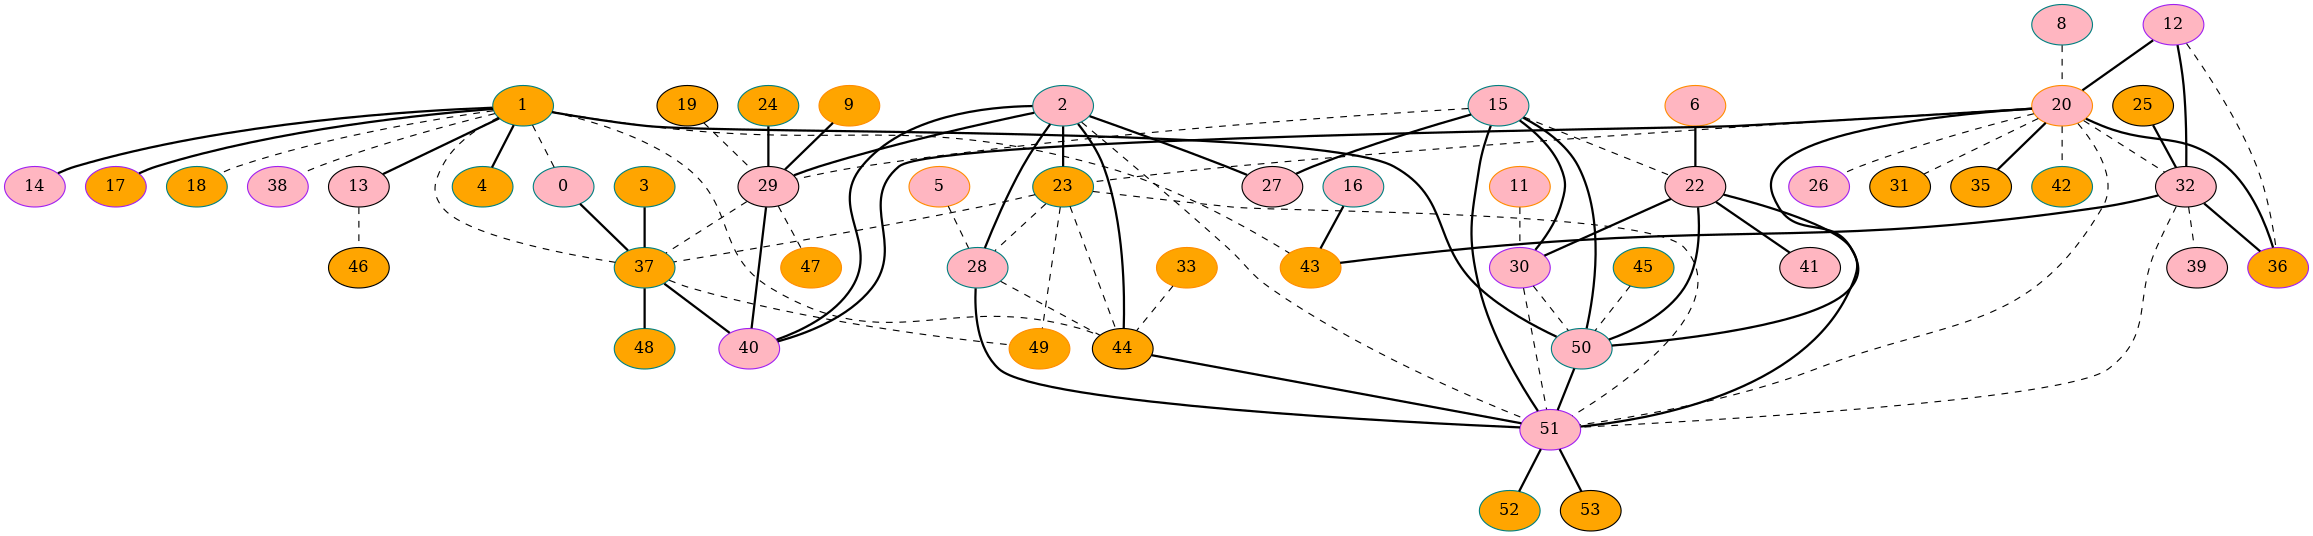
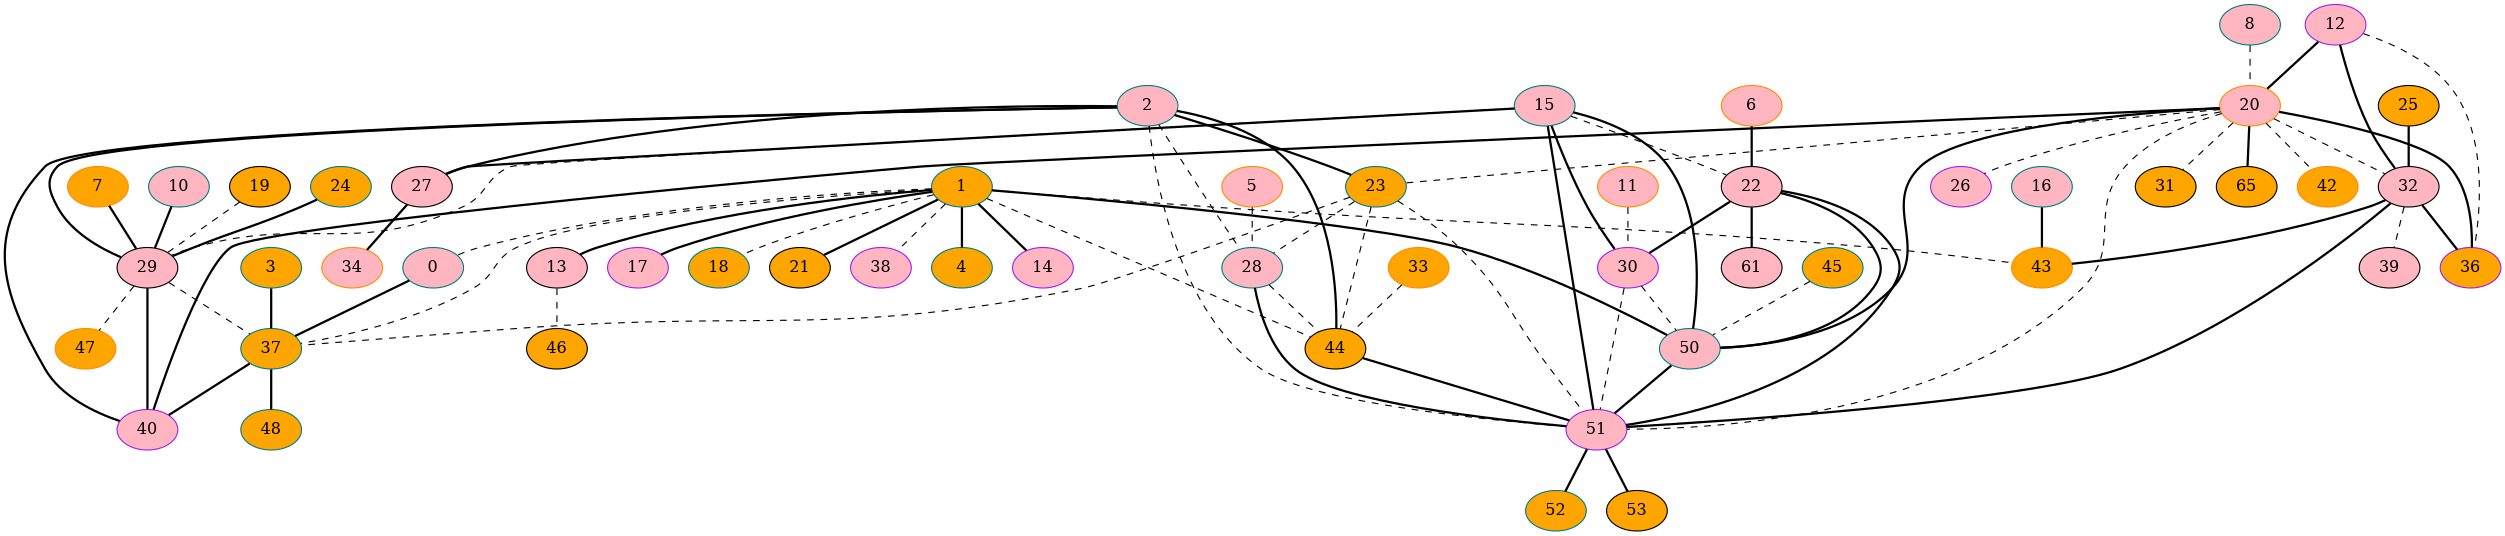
(849, 106) -> (98, 187)
(1013, 184) -> (1199, 187)
(116, 187) -> (638, 268)
none -> (179, 187)
(1981, 187) -> (2247, 187)
(2062, 187) -> (2328, 187)
none -> (352, 268)
none -> (800, 268)
(1810, 268) -> (1752, 268)
(1040, 349) -> none
(1936, 402) -> (2033, 388)
